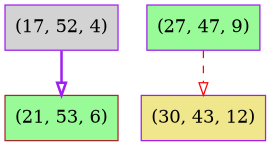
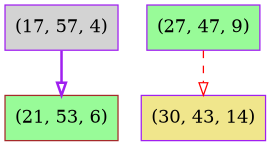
(62, 28) -> (62, 28)
(203, 118) -> (203, 118)
